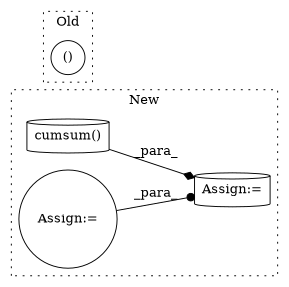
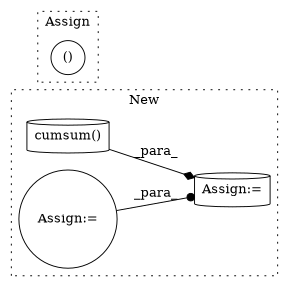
(68, 22) -> (68, 22)
